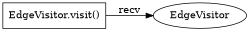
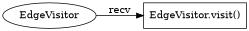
(126, 16) -> (116, 16)
